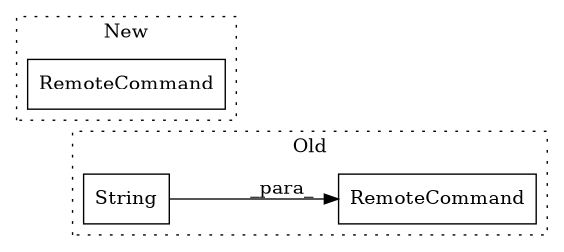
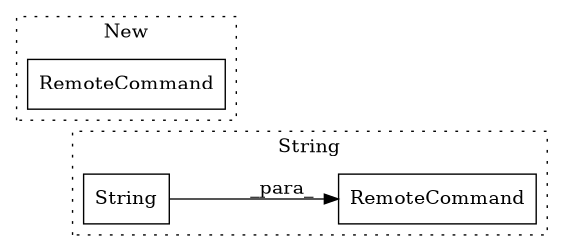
(310, 147) -> (310, 147)
